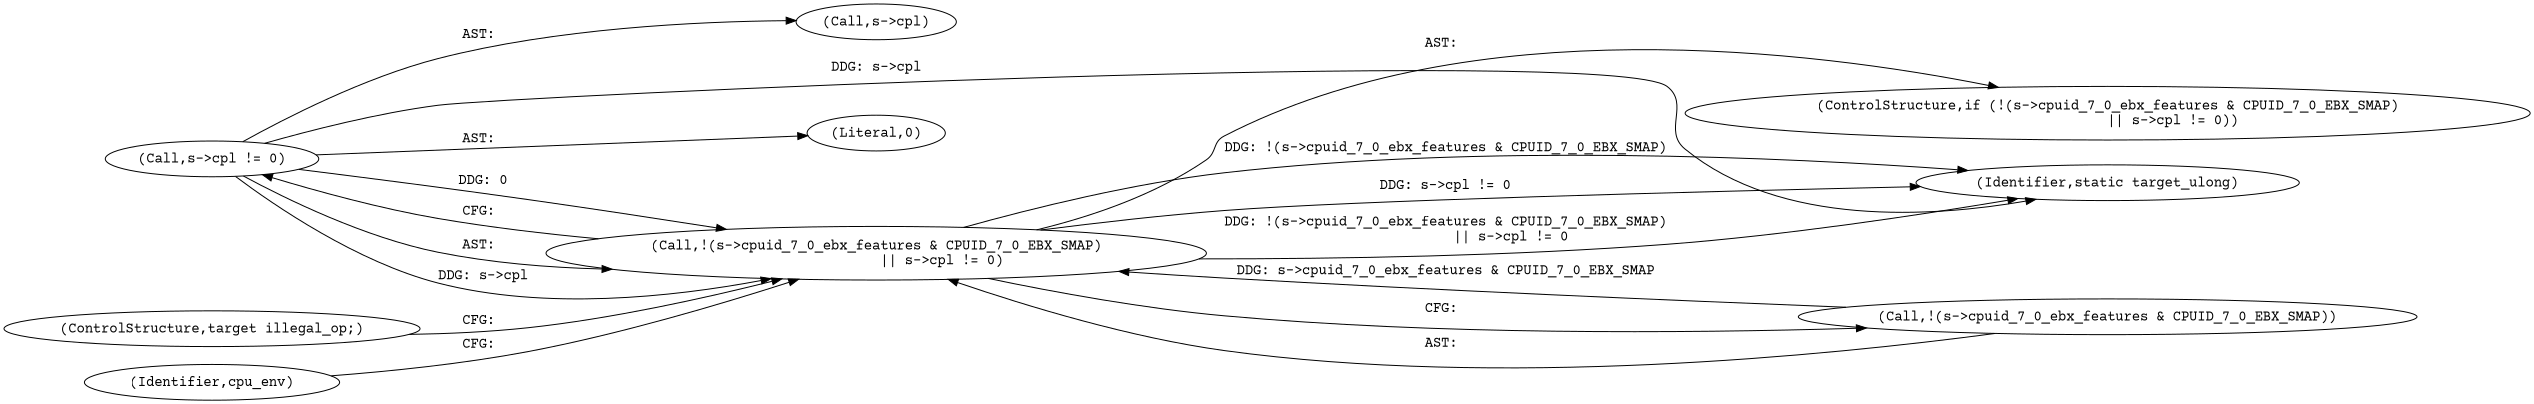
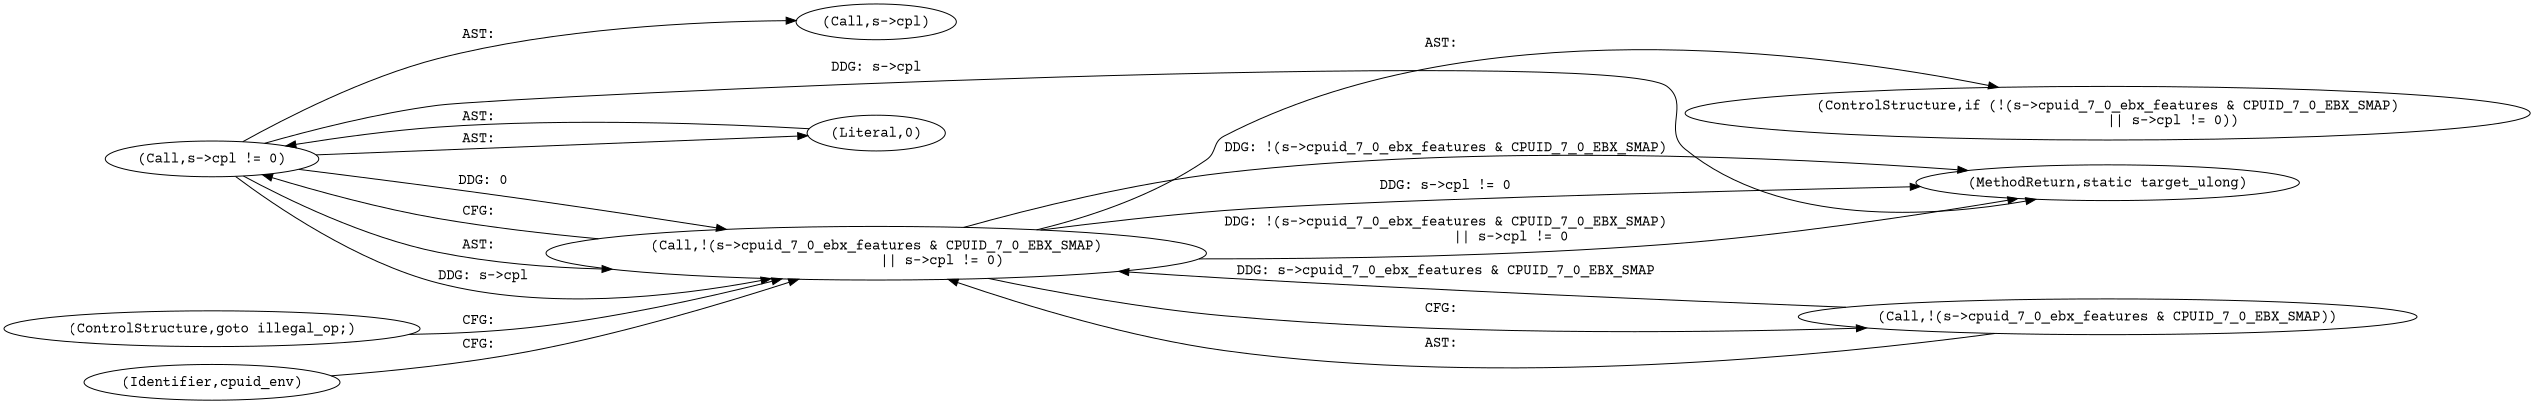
none -> (552, 123)
(2108, 183) -> (2108, 183)
(212, 329) -> (212, 329)
(212, 382) -> (212, 382)
